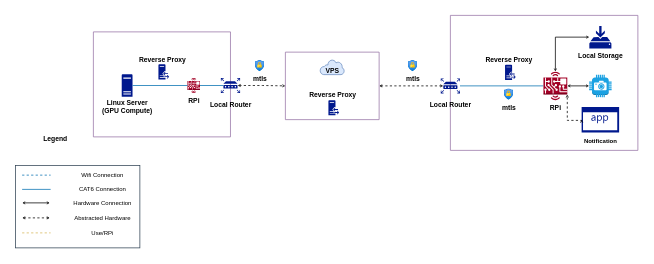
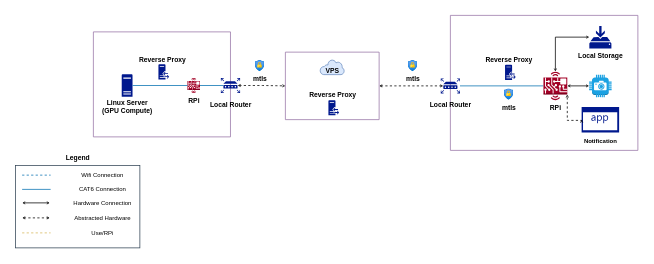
(55, 139) -> (78, 158)
